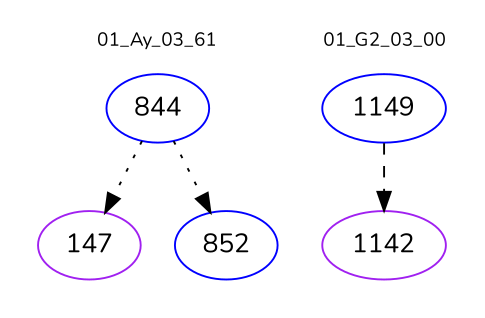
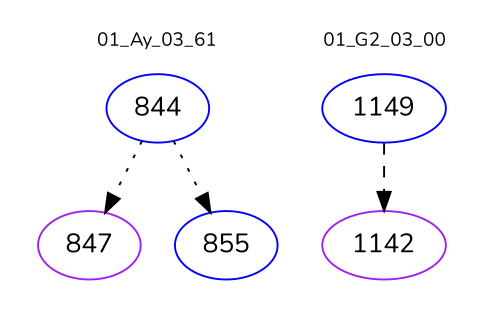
(89, 245) -> (89, 245)
(226, 245) -> (226, 245)
